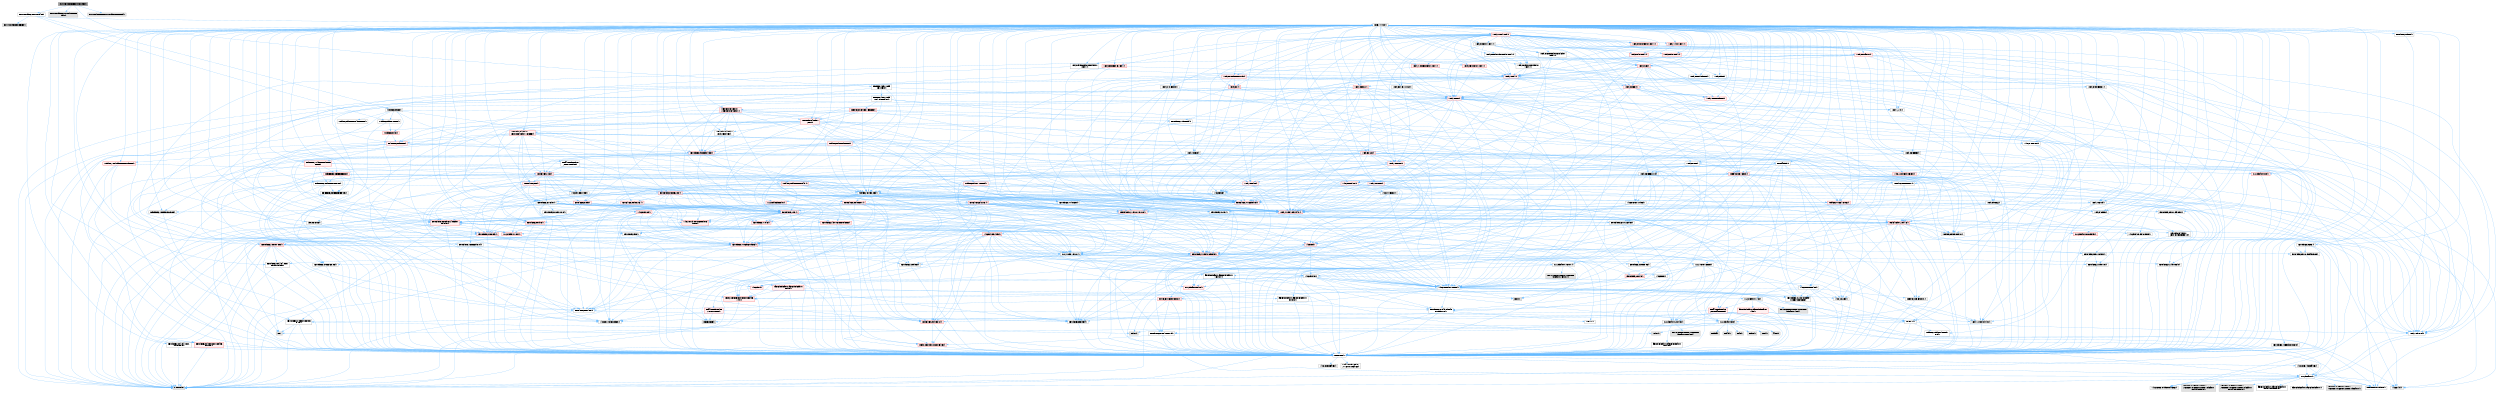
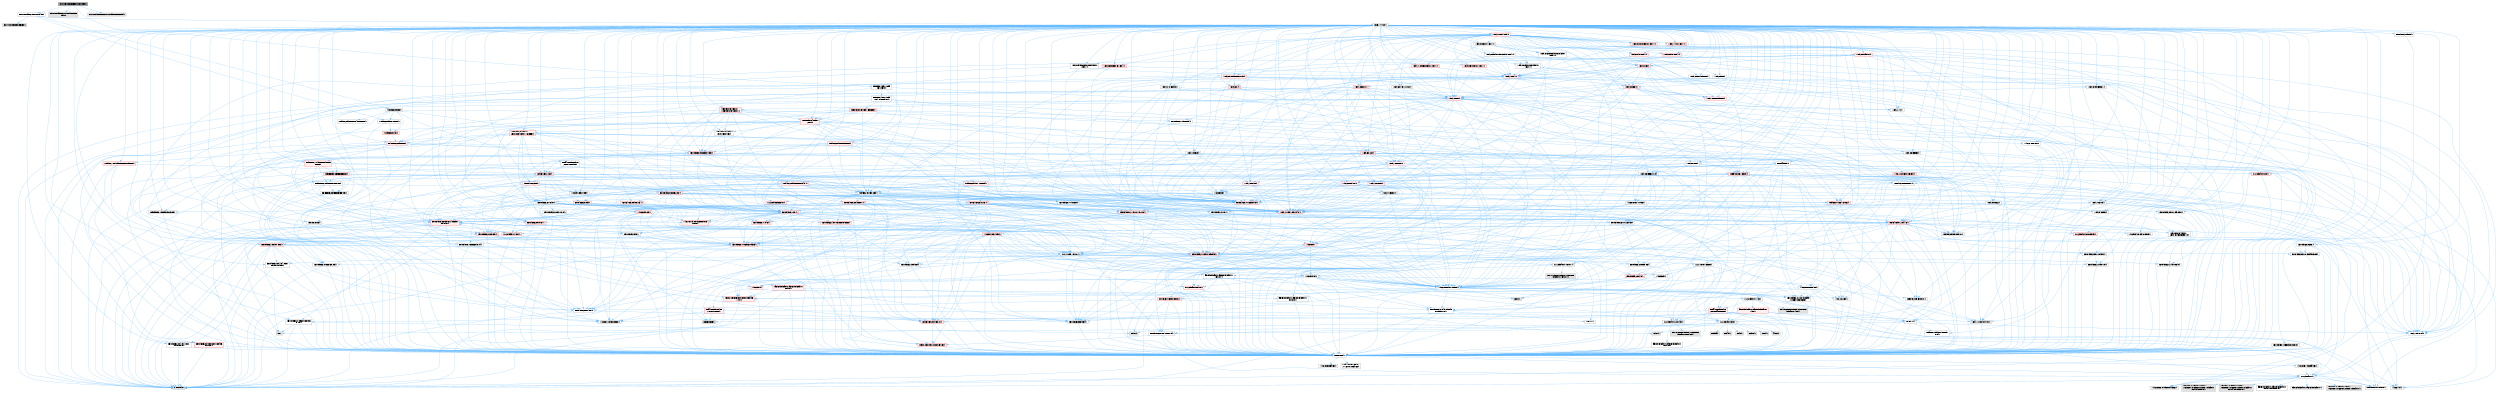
(1897, 110) -> (1897, 110)
